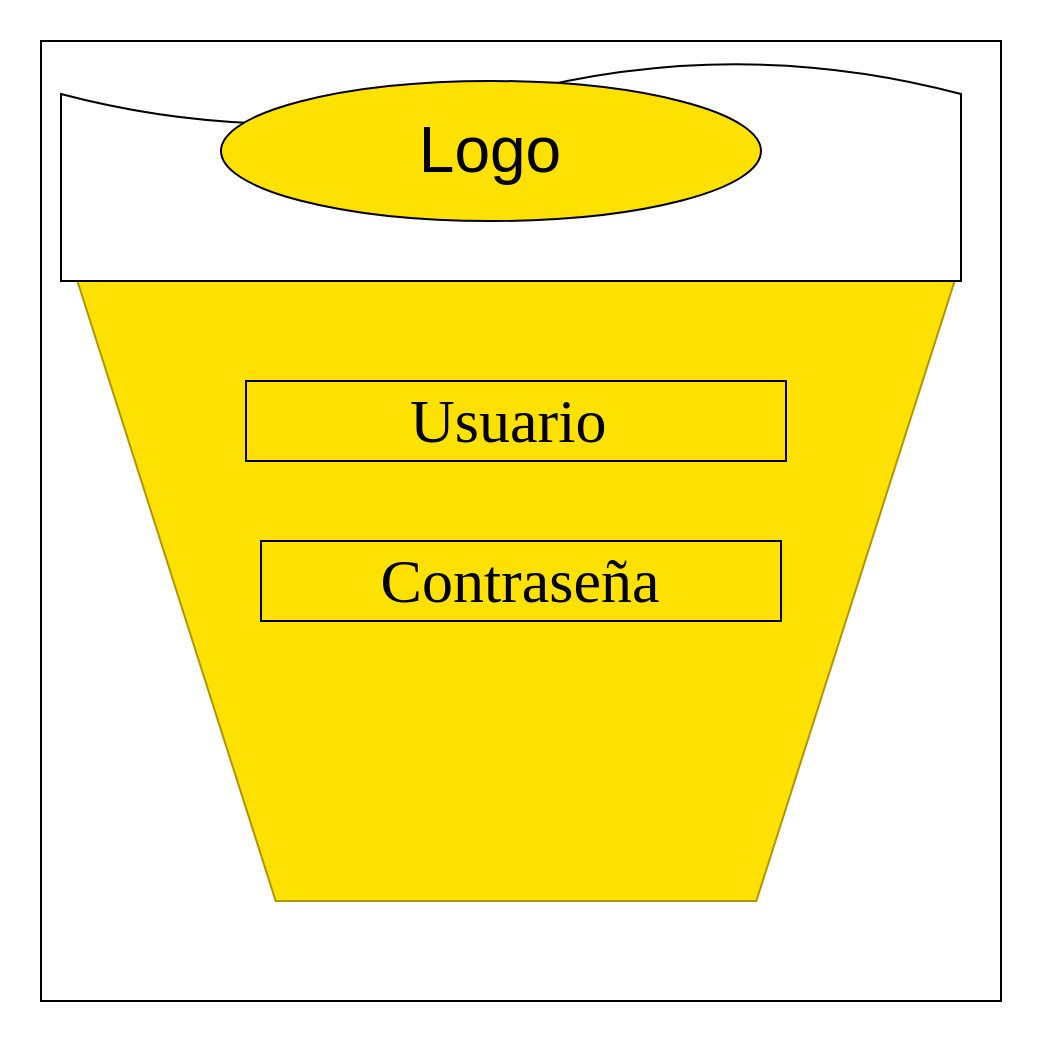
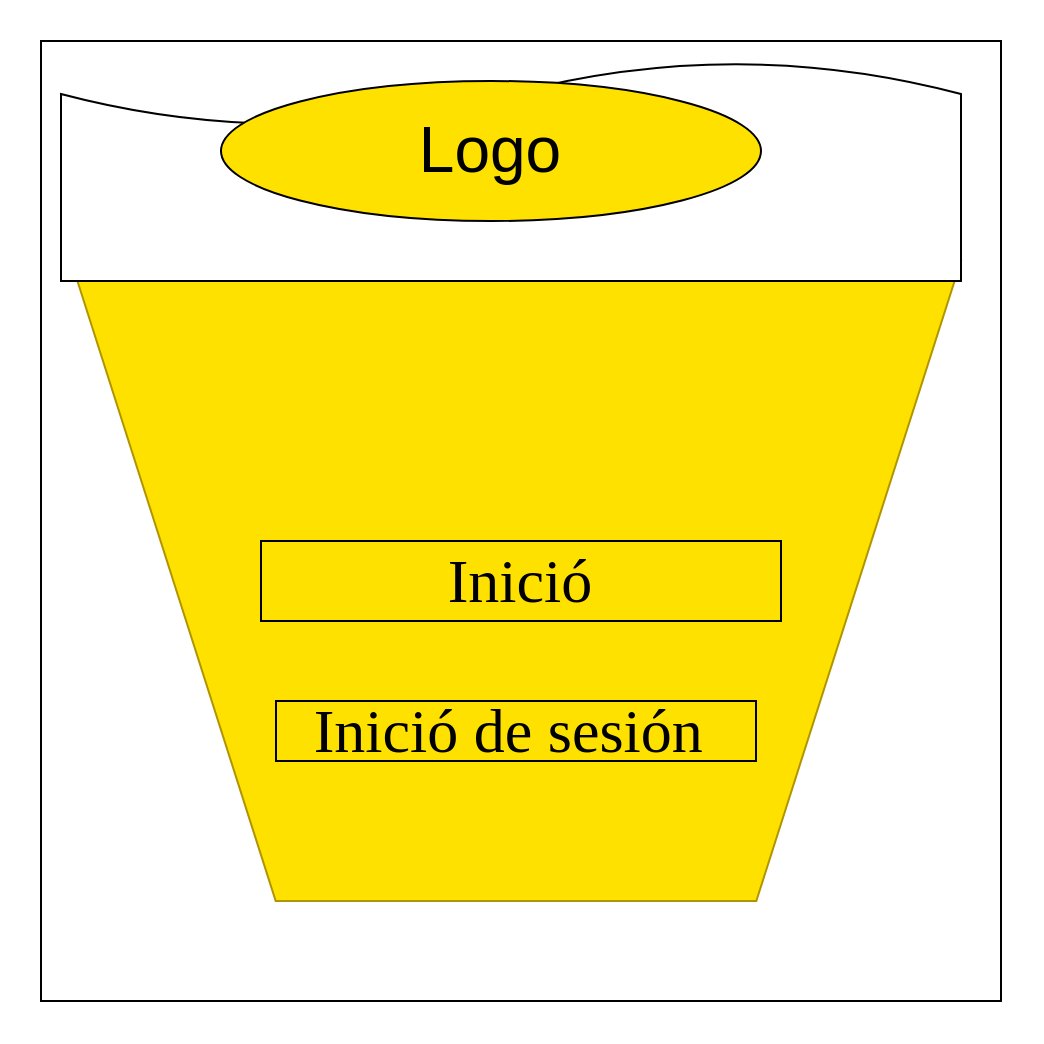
(516, 421) -> none
(521, 581) -> (521, 581)
none -> (516, 731)
